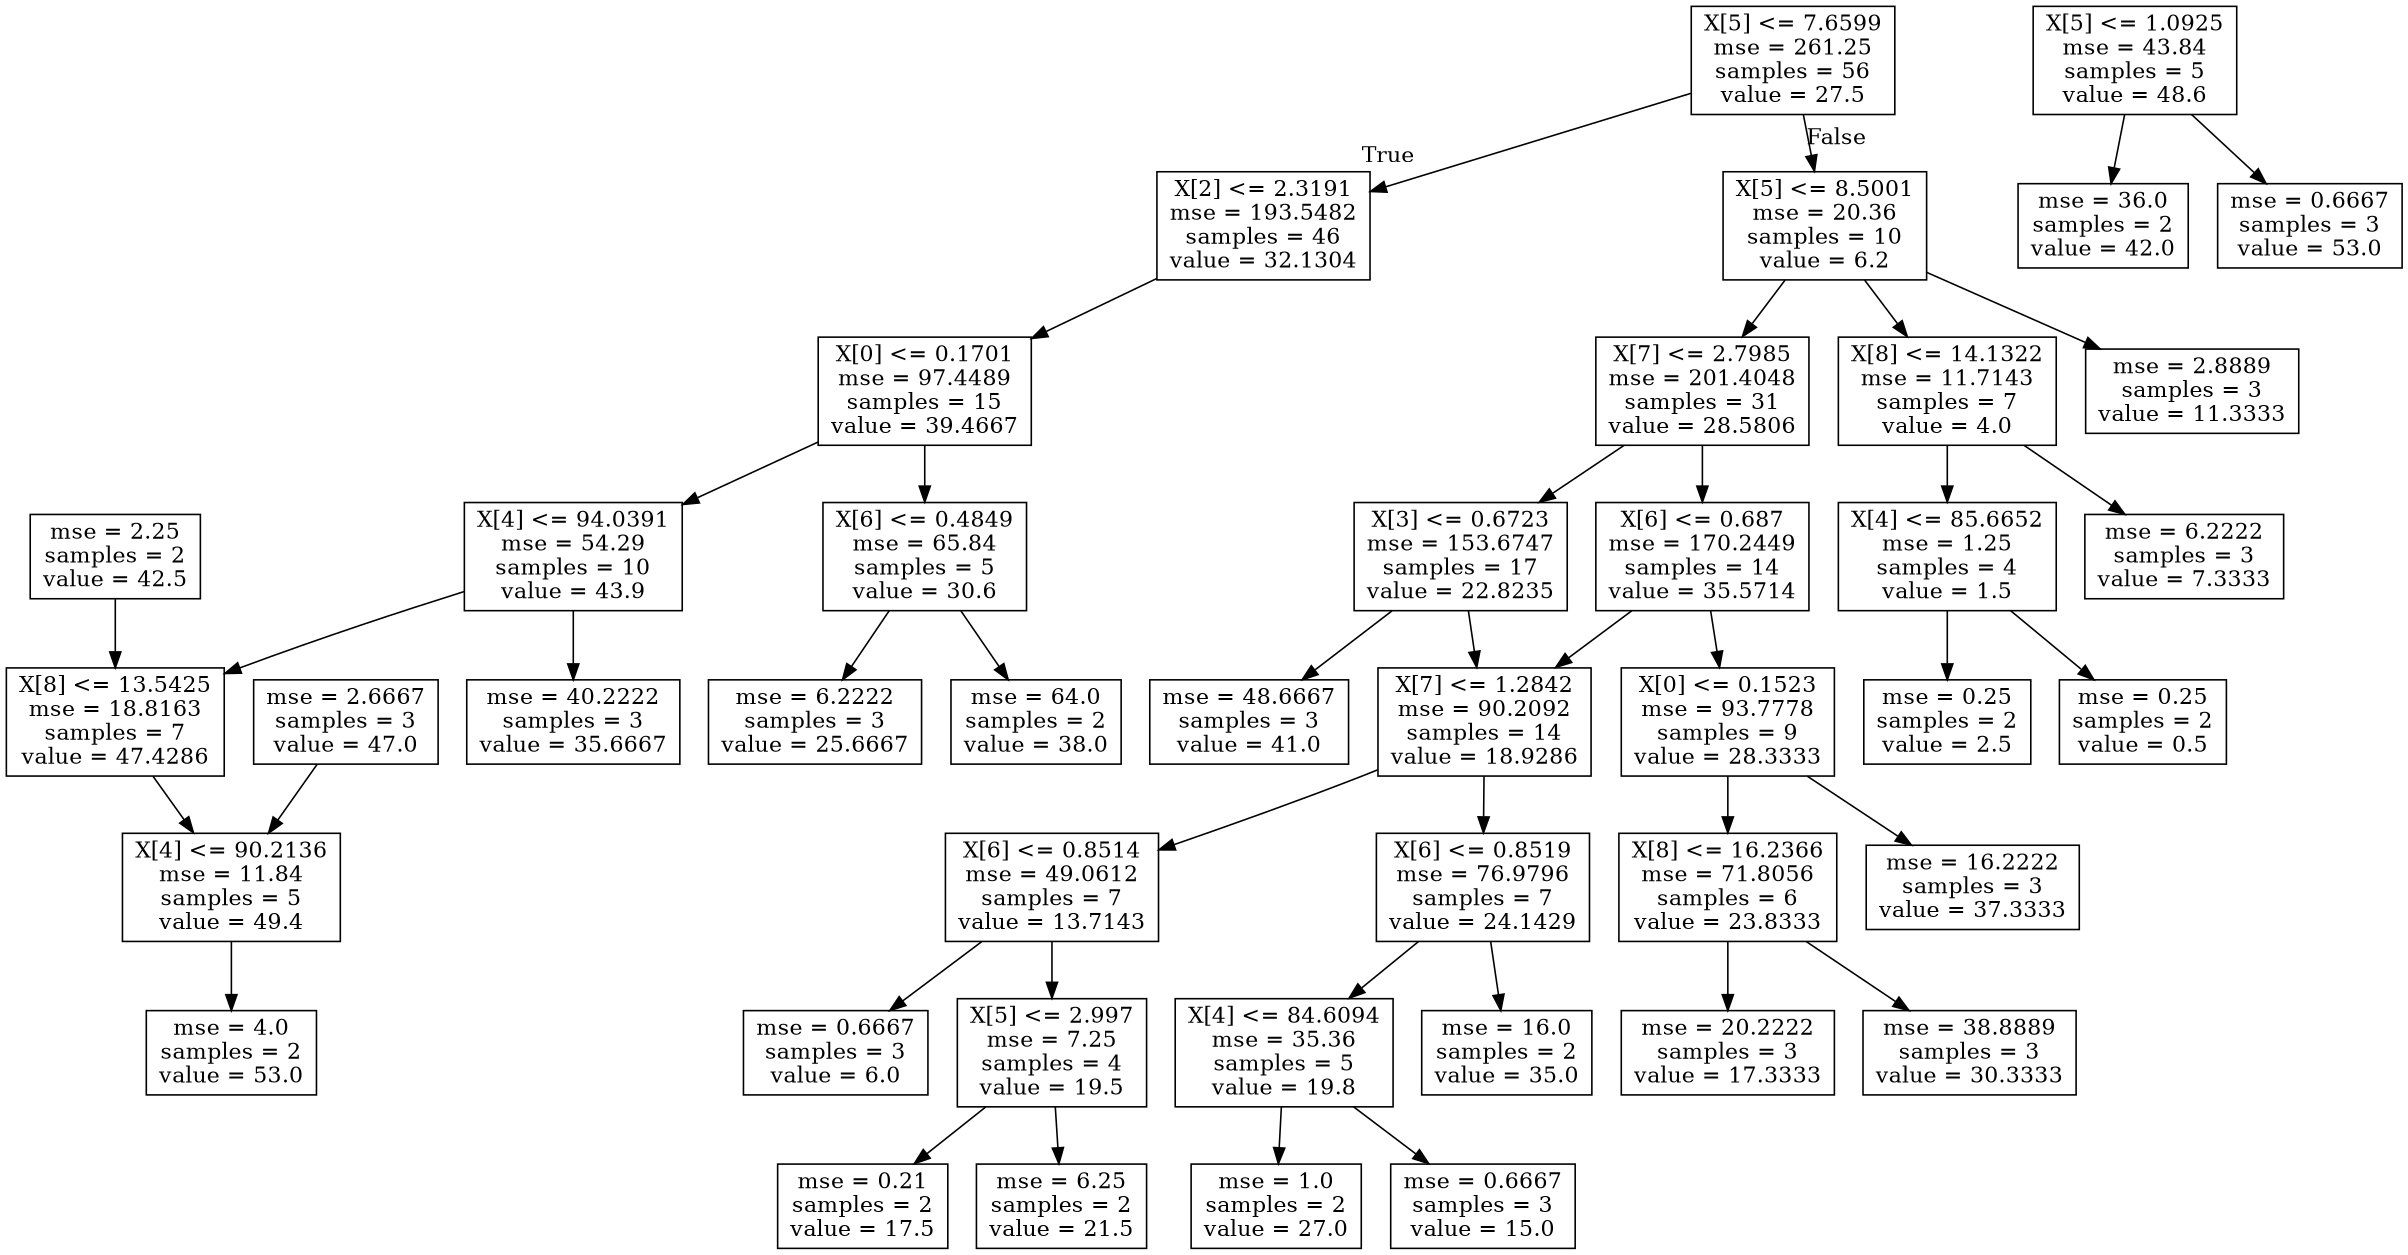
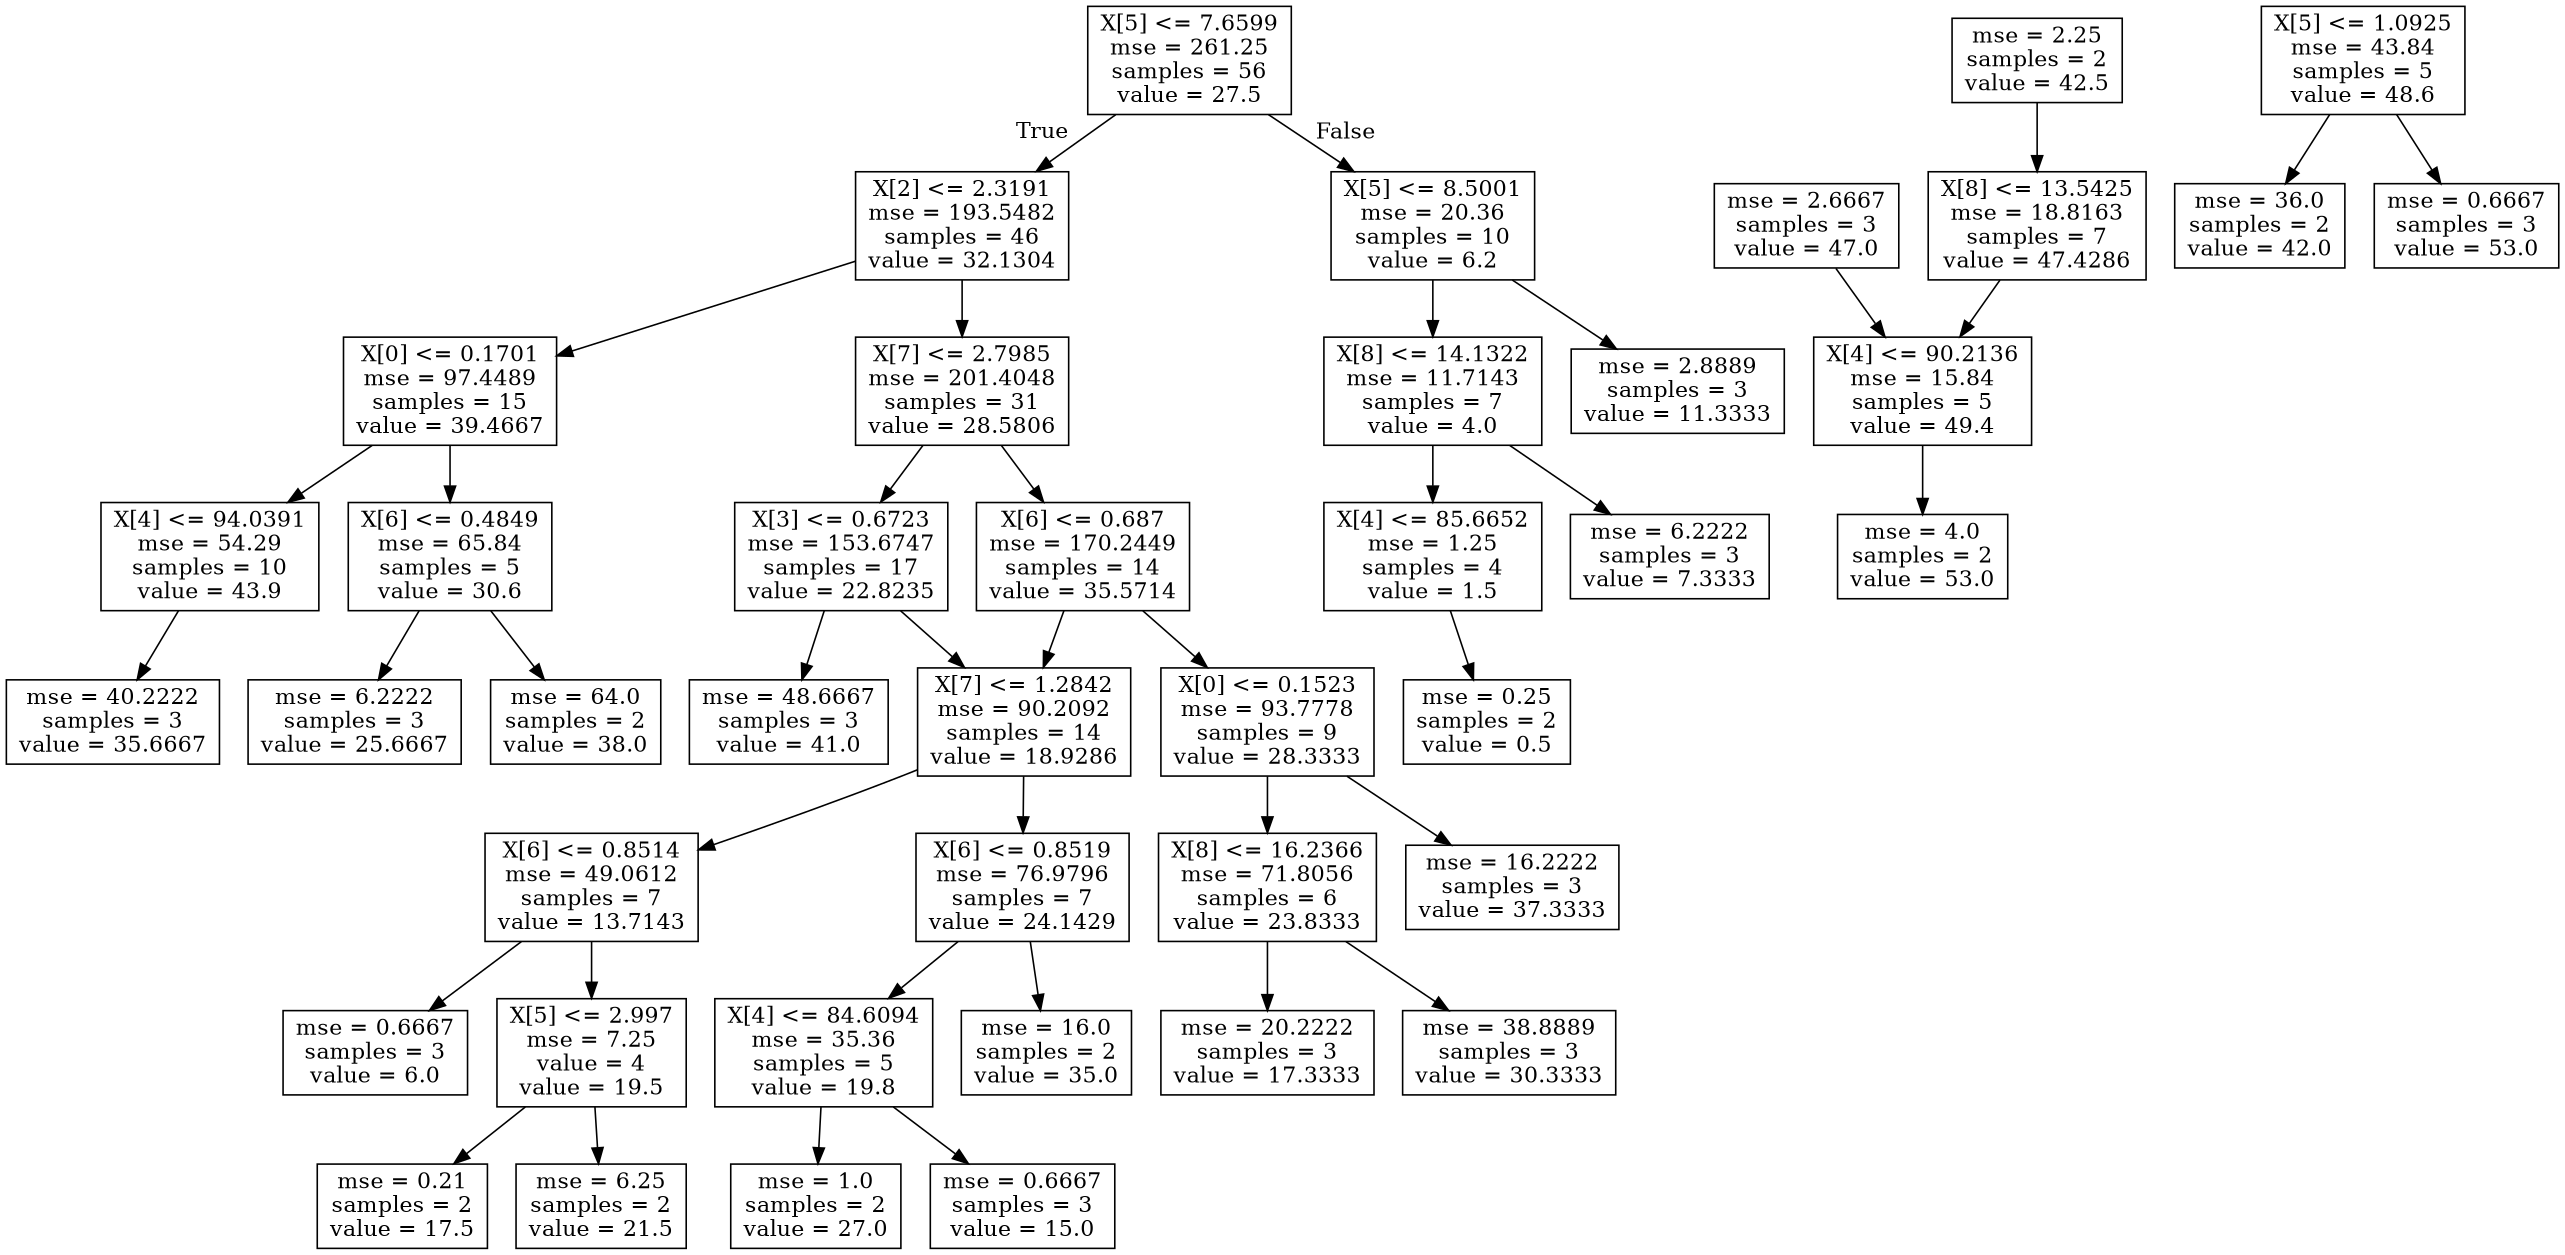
(1769, 302) -> (962, 300)
(352, 628) -> none
(1947, 722) -> none
(231, 887) -> (1923, 391)
(1052, 1053) -> (592, 1053)
